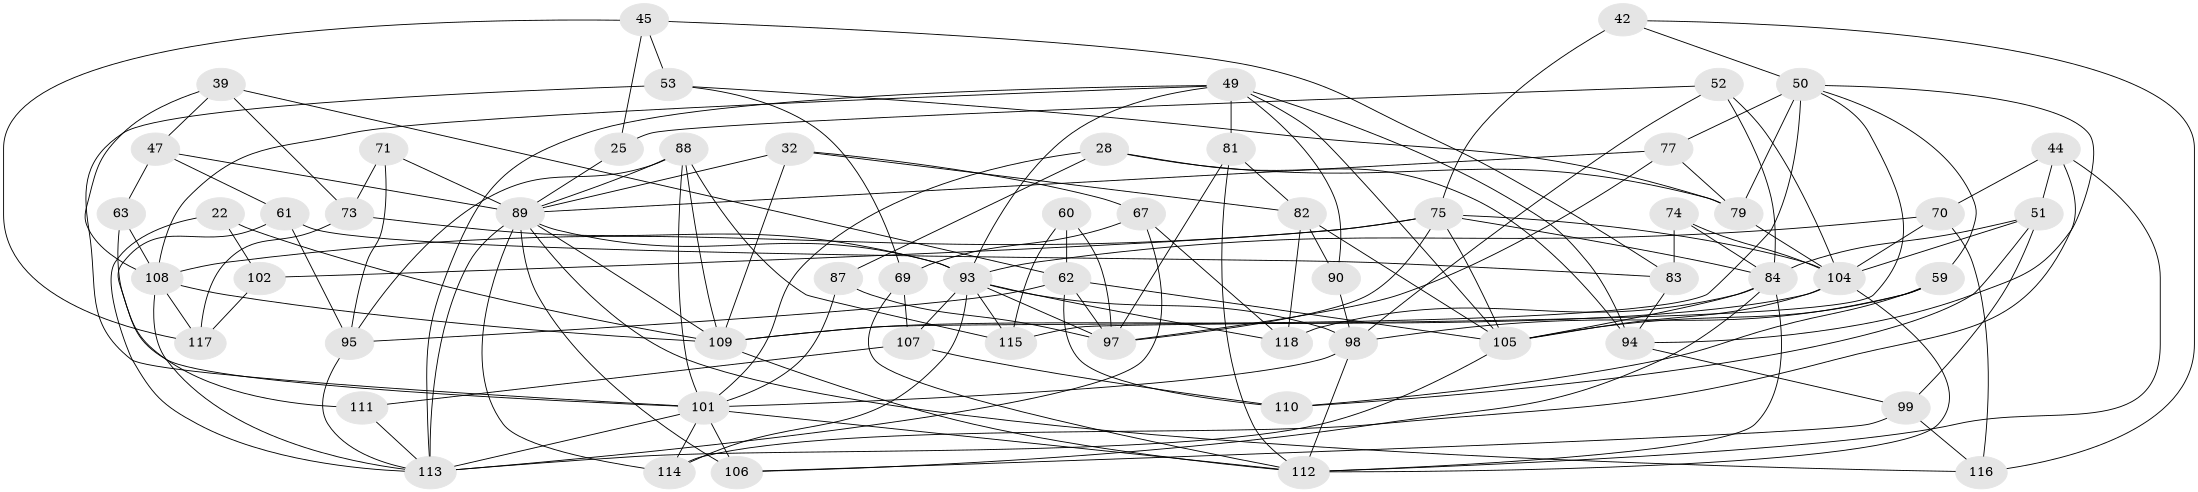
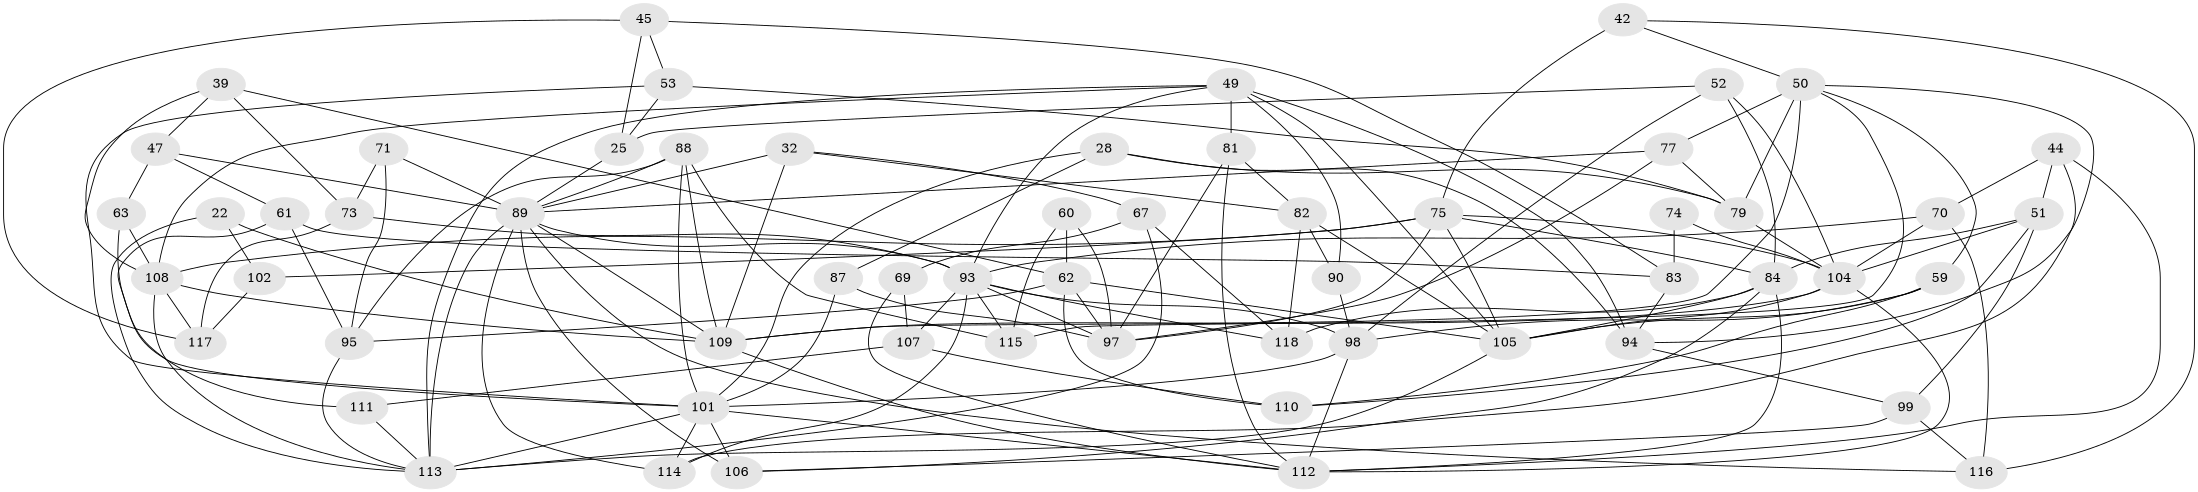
(827, 137) -> (644, 117)
(1732, 251) -> none
